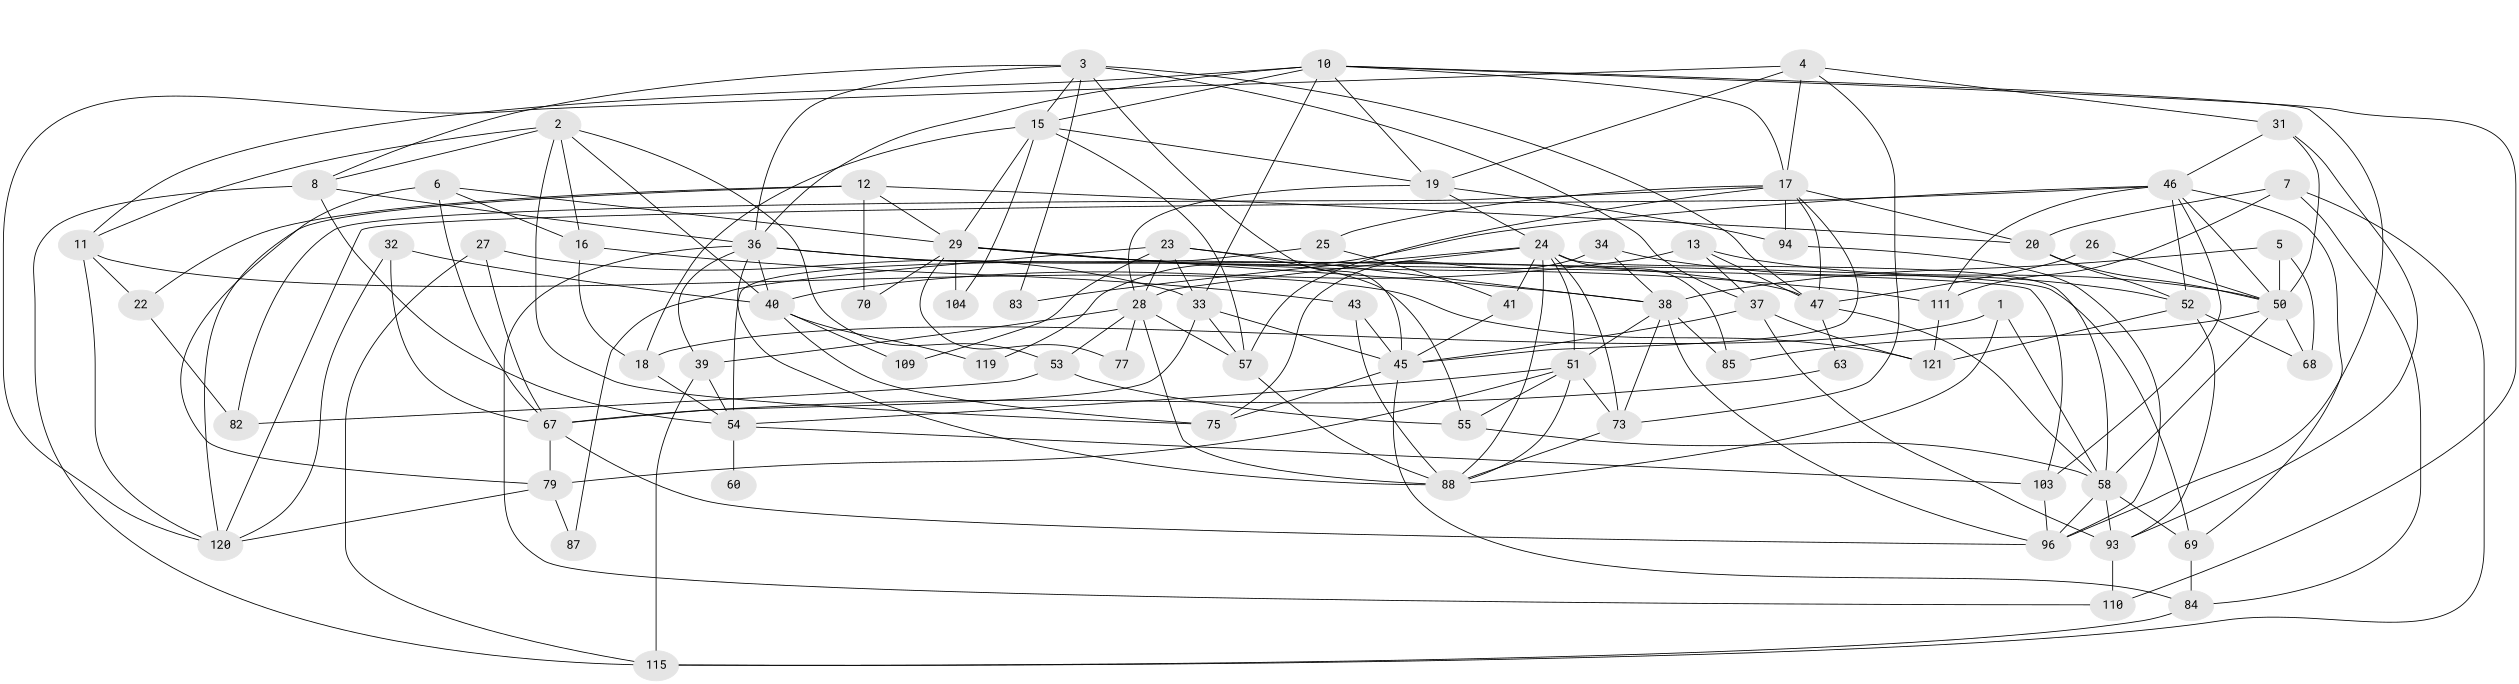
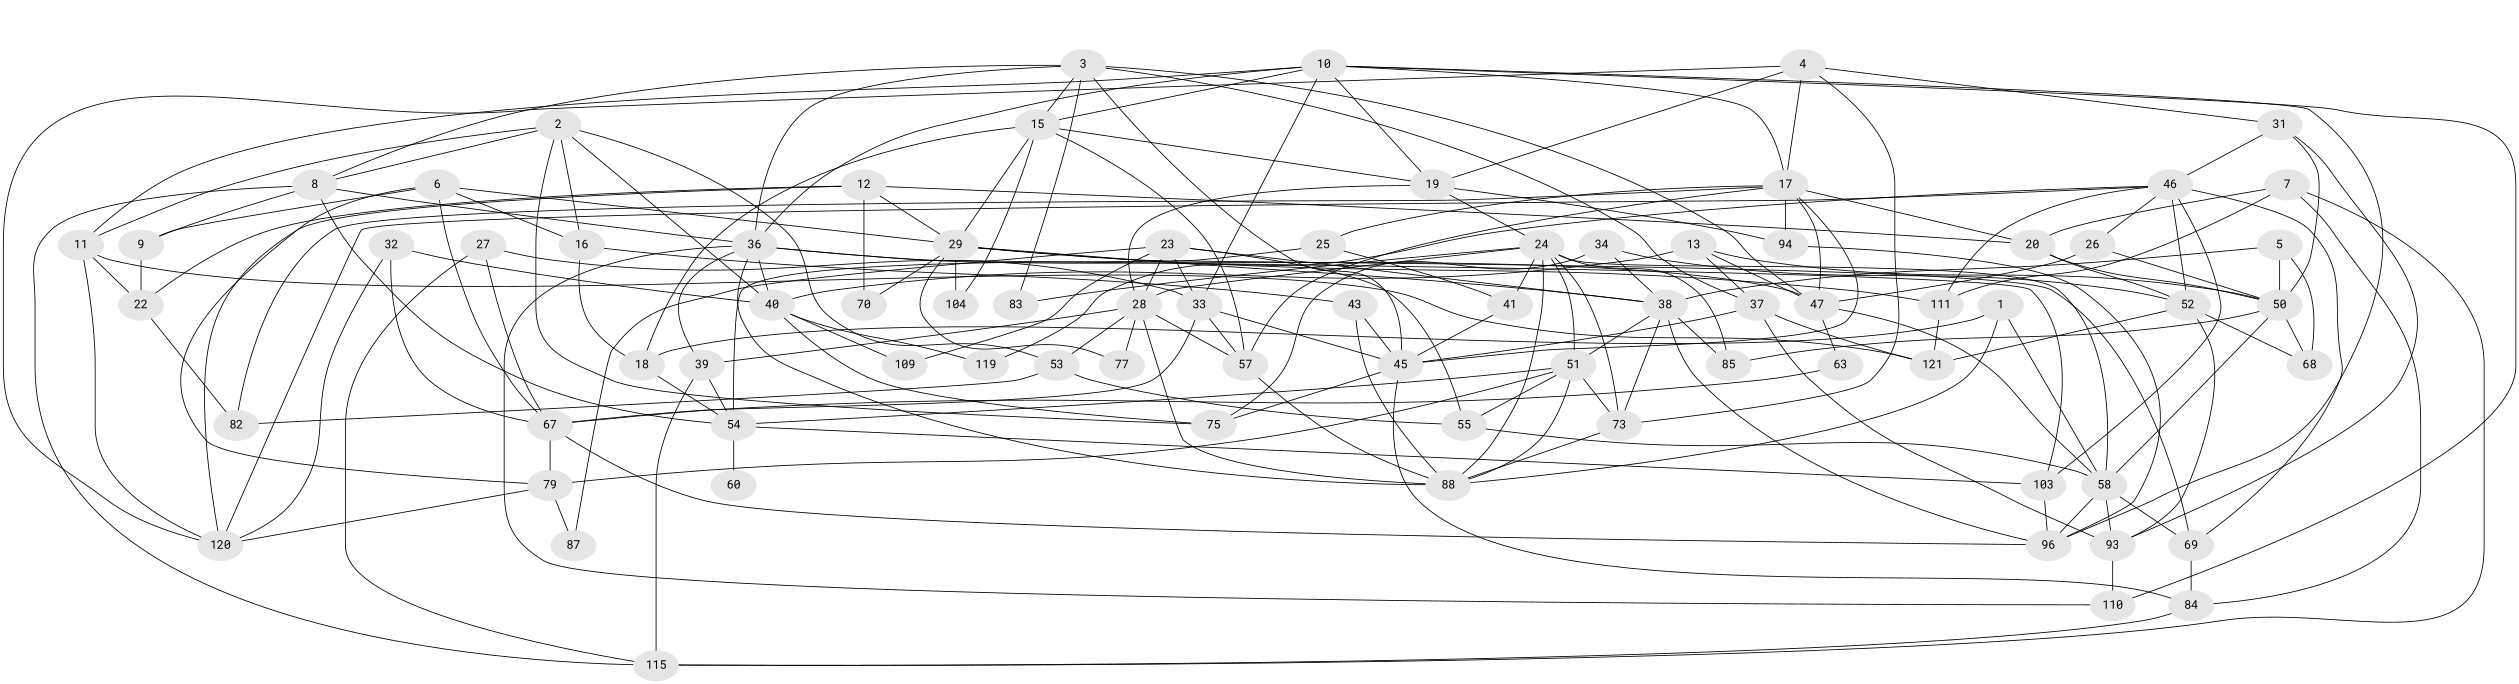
(2227, 244) -> (2124, 221)
none -> (141, 245)
